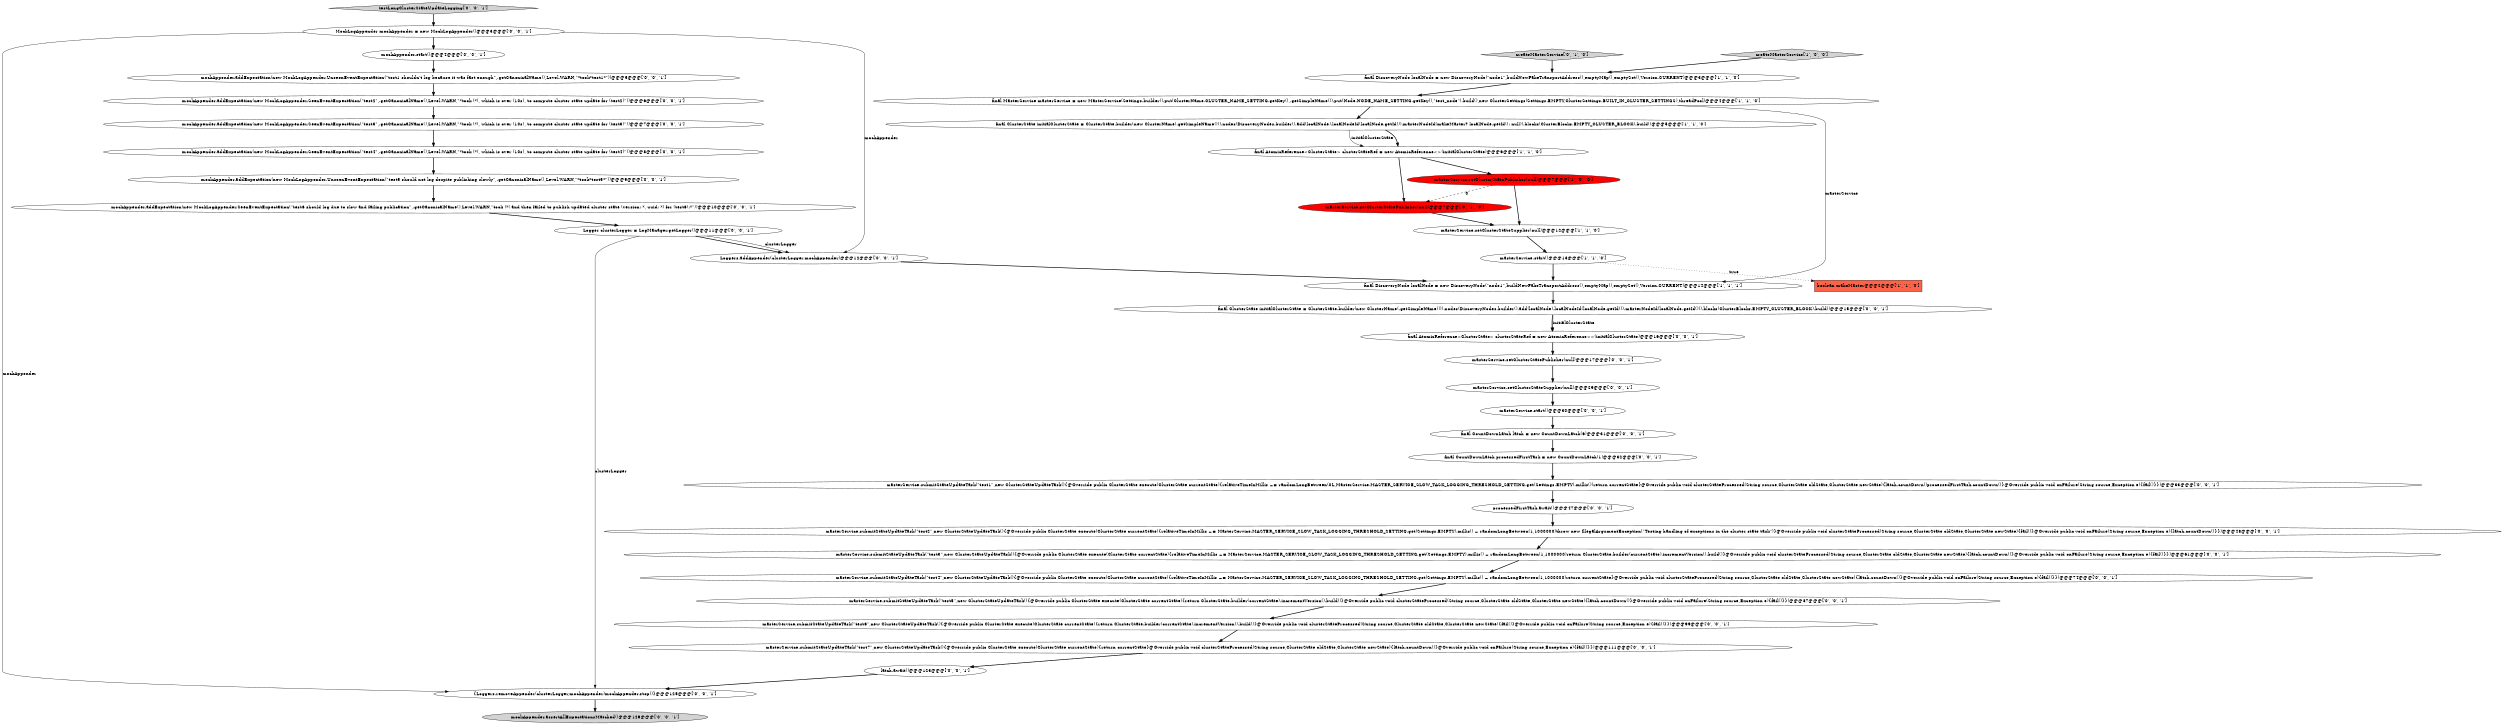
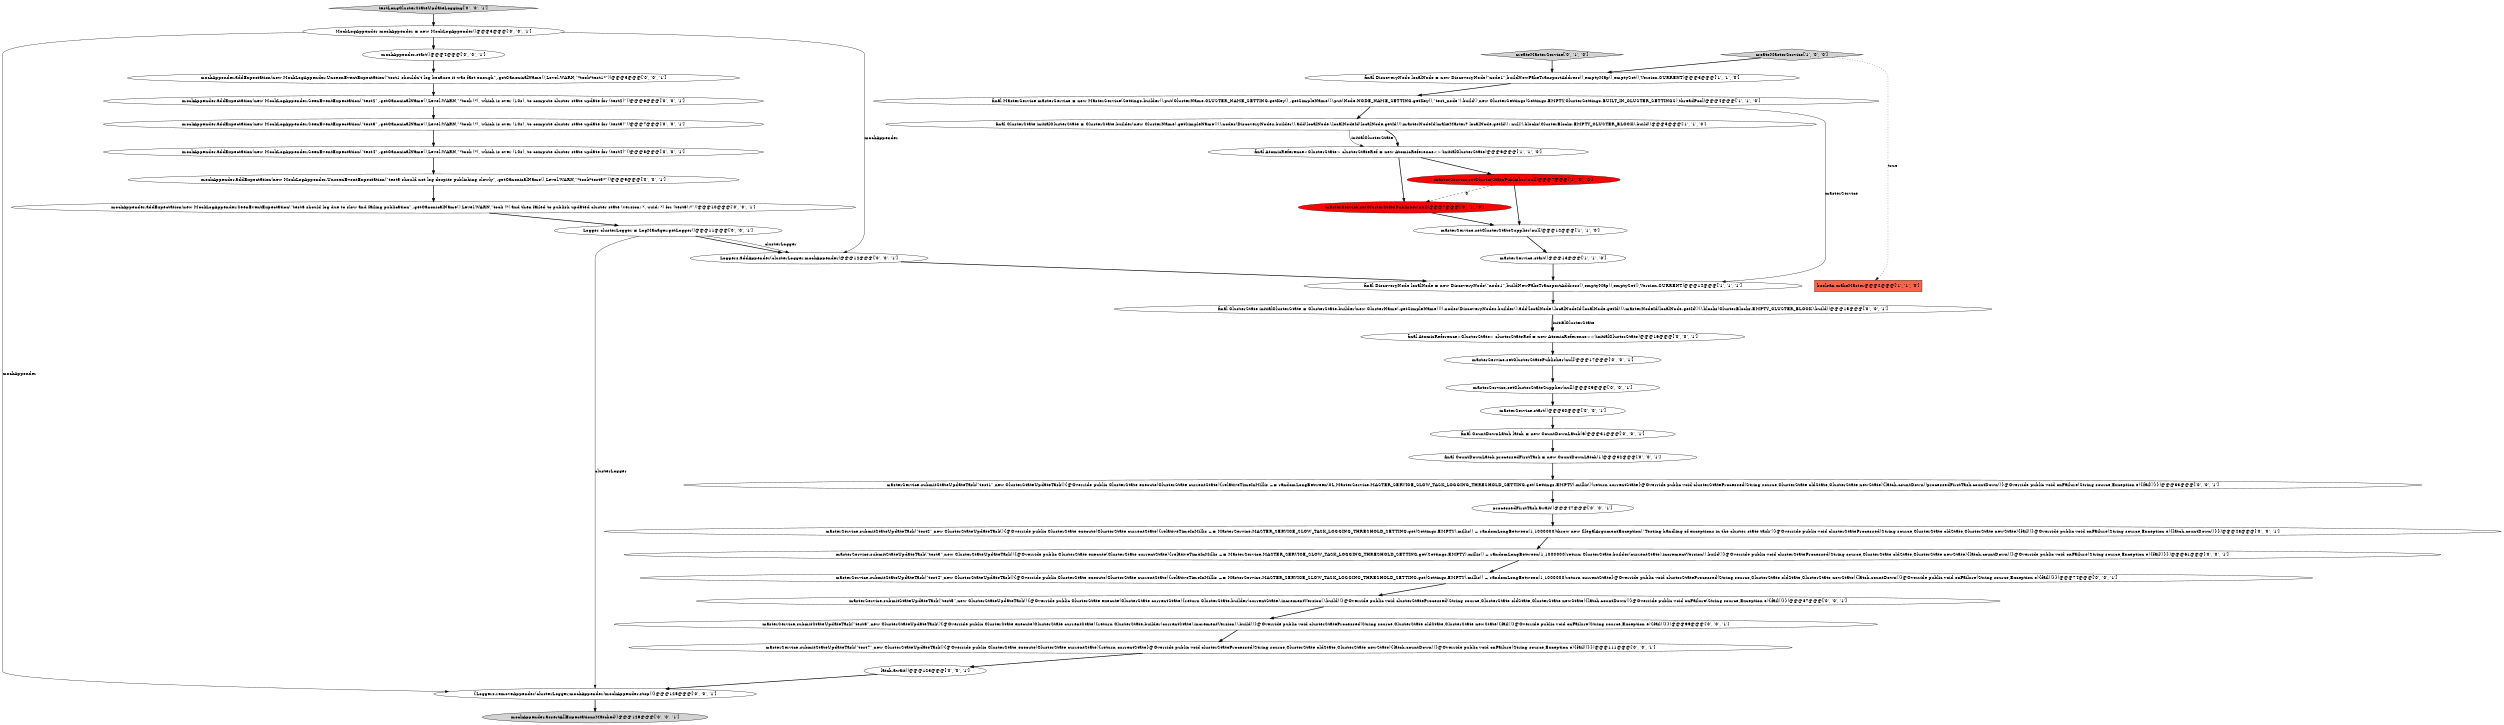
(1706, 272) -> (1888, 148)
